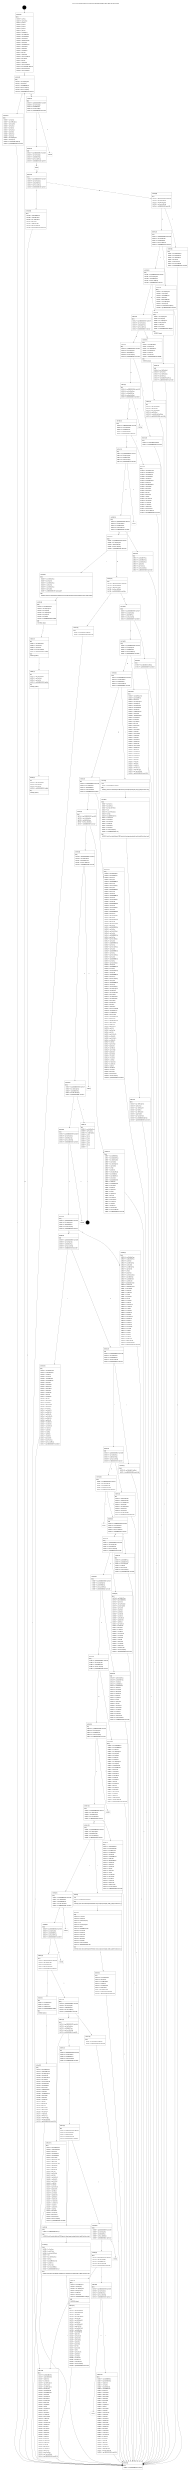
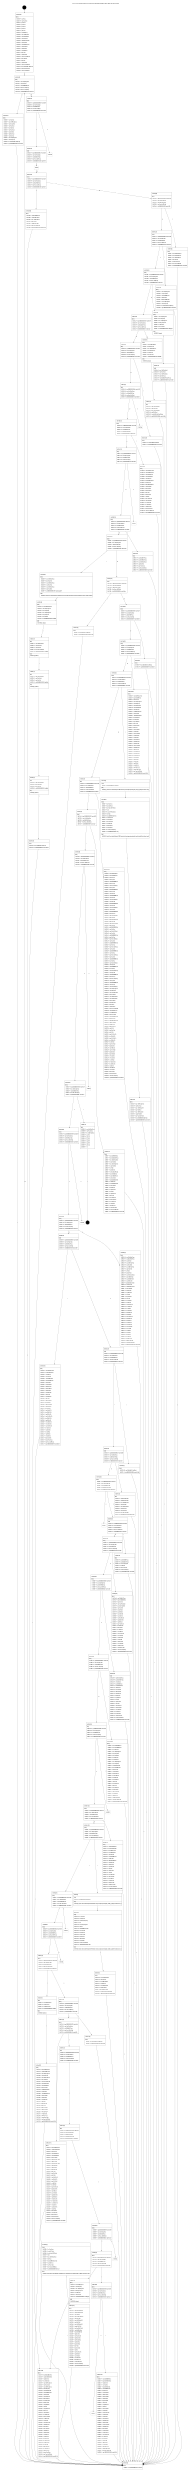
none -> (39, 844)
(66, 2232) -> none
